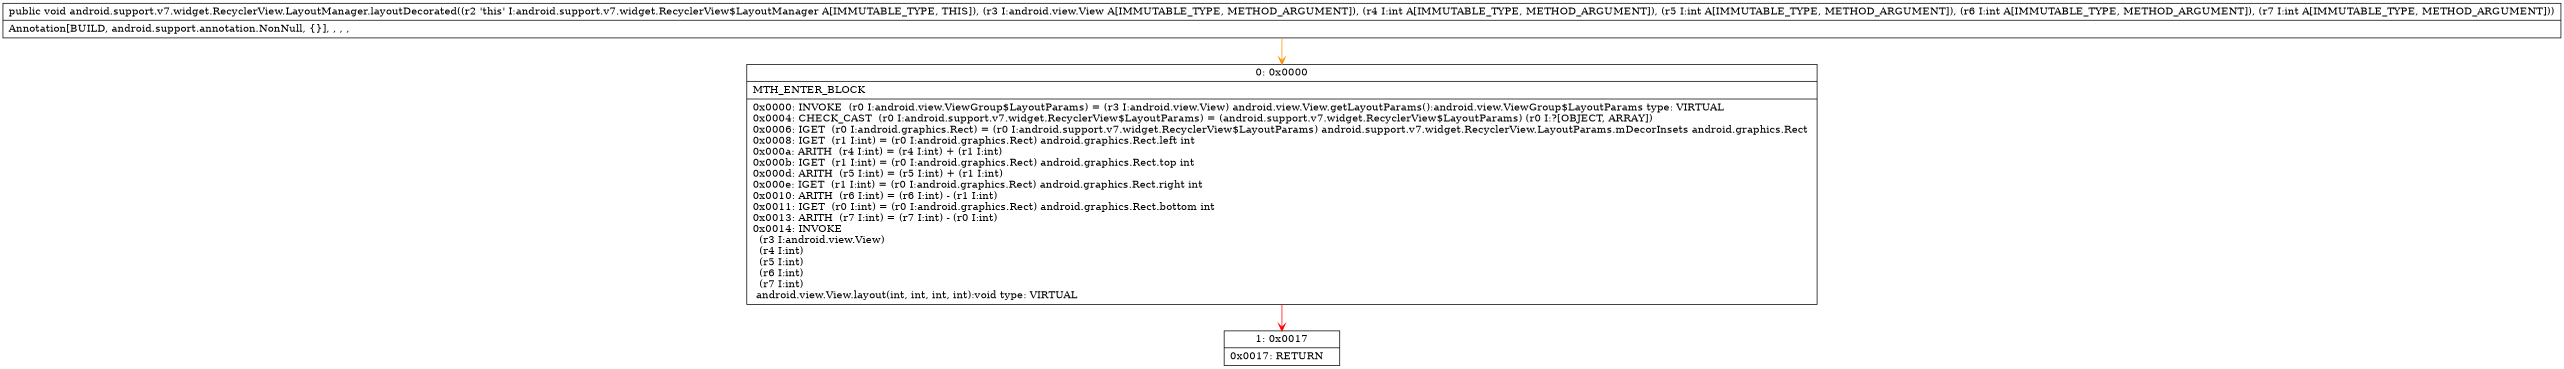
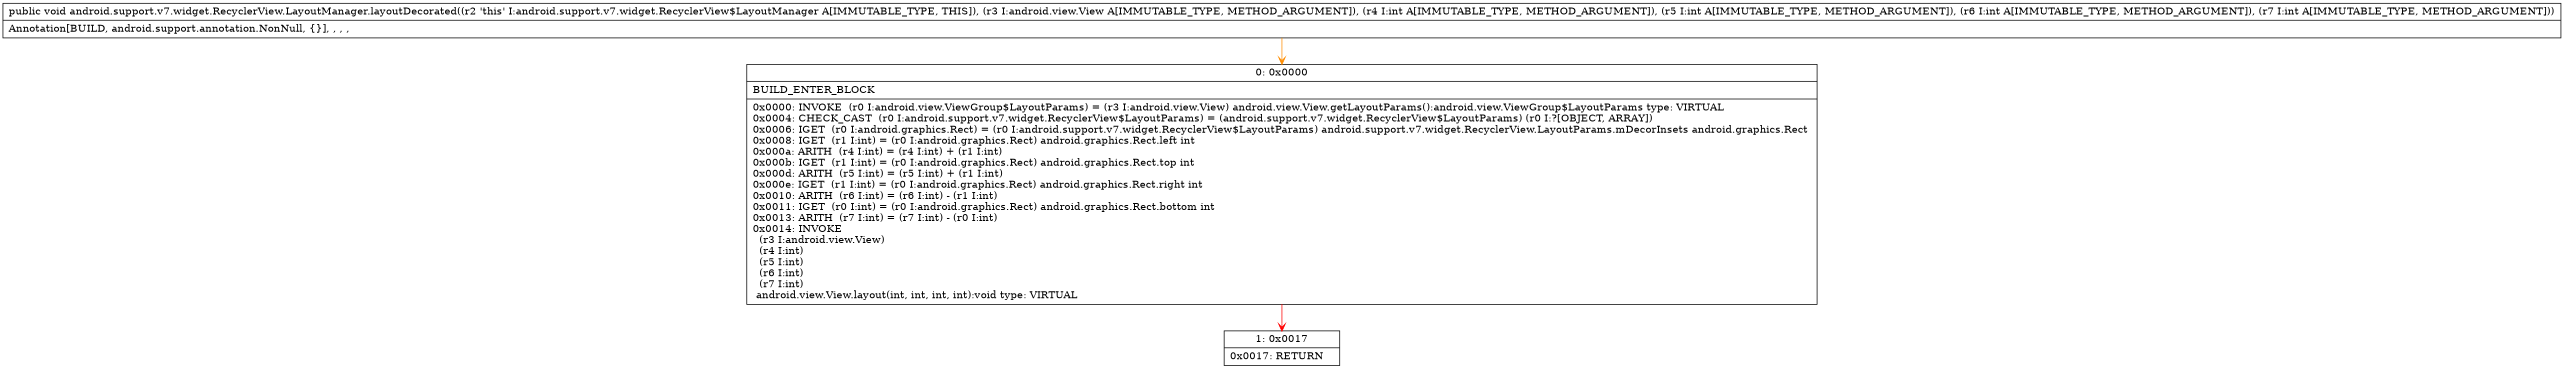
(809, 90) -> (814, 90)
